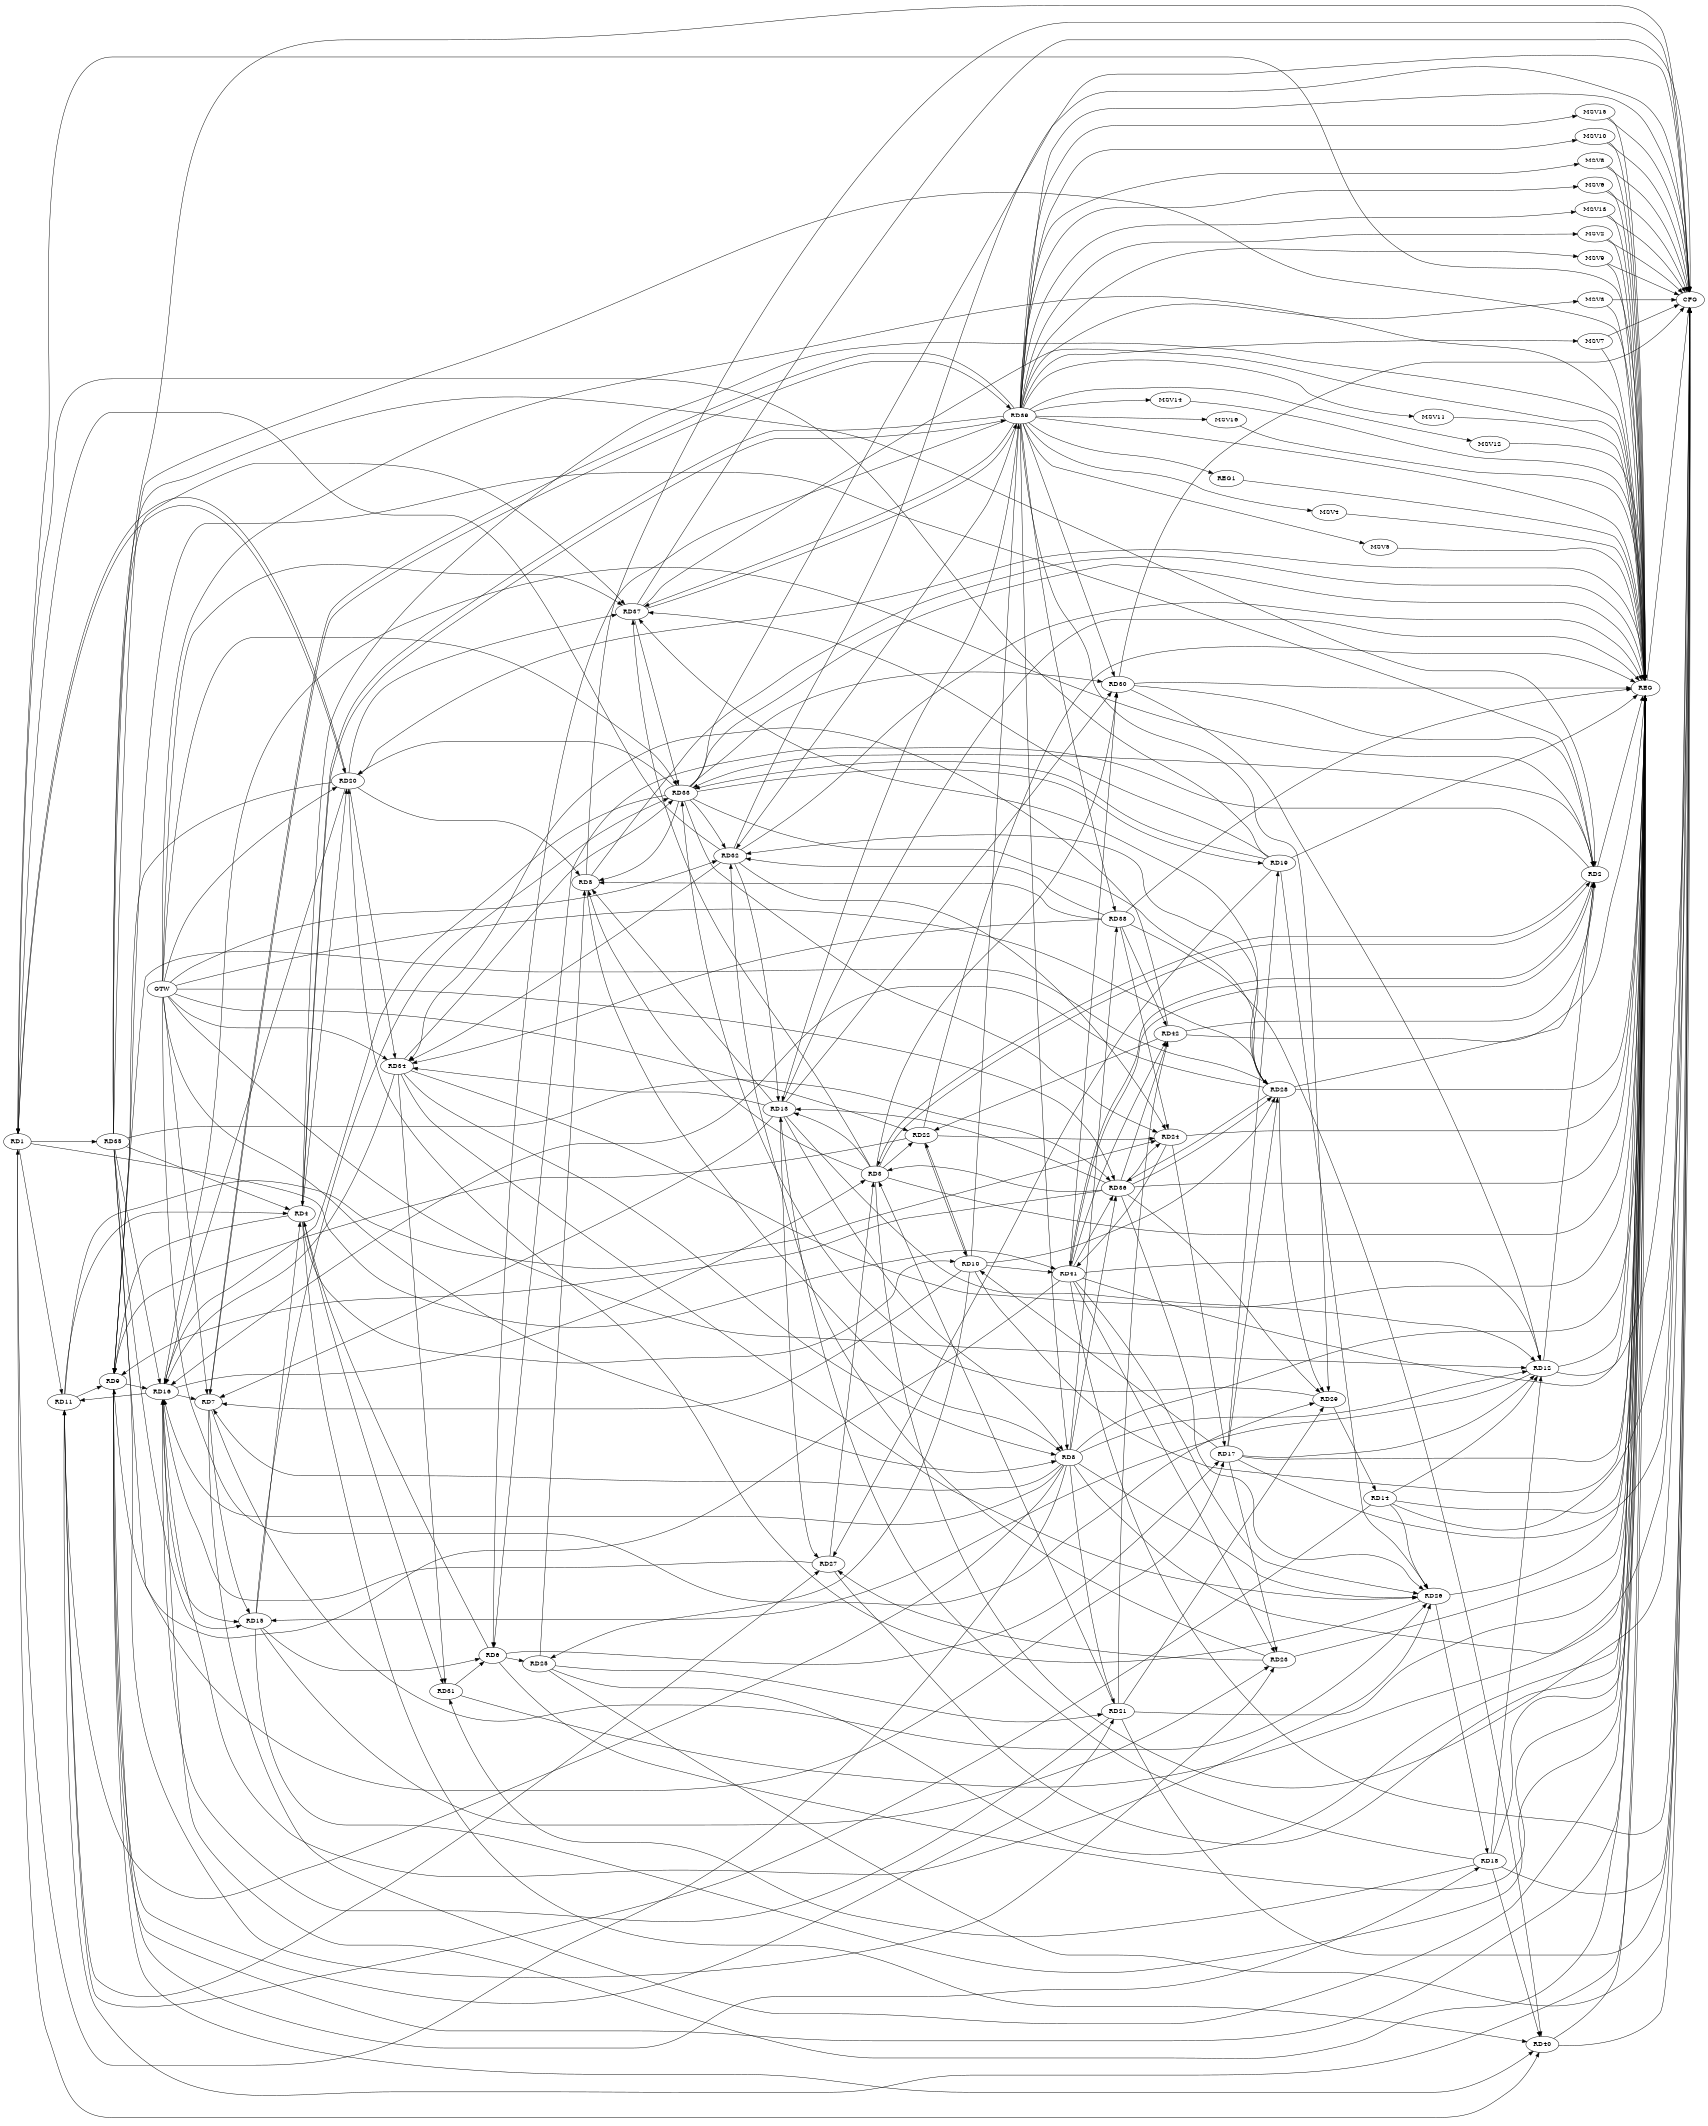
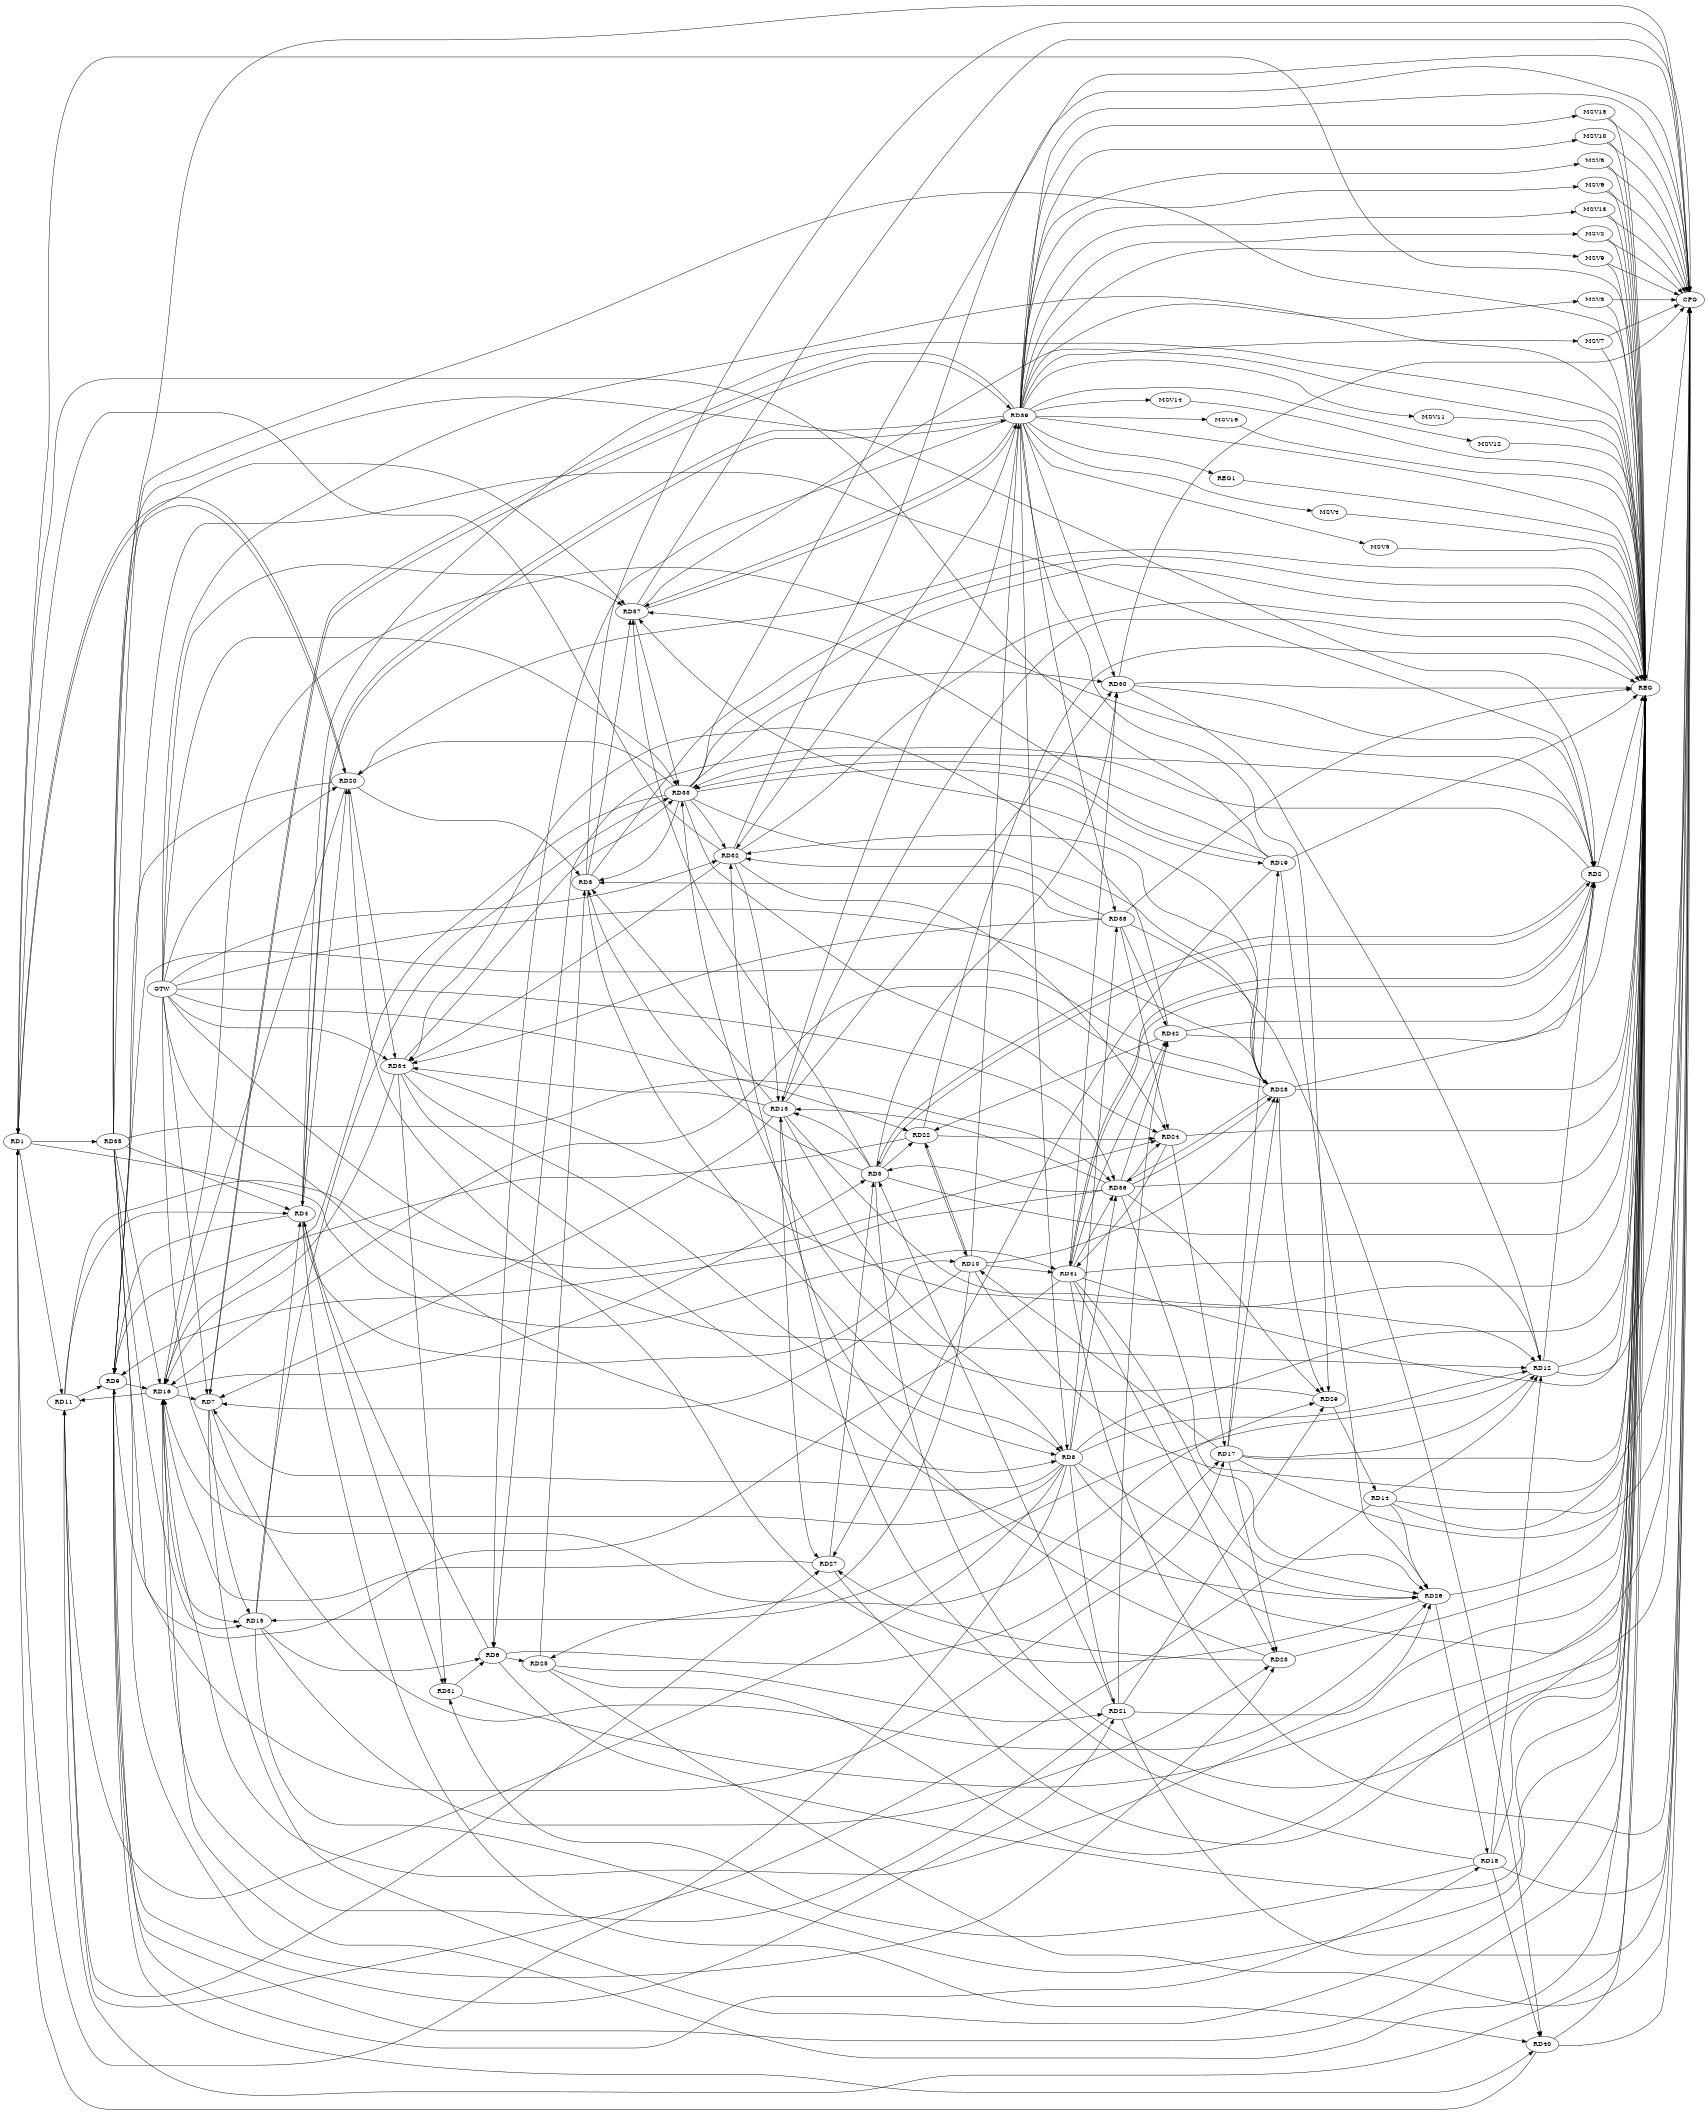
(450, 657) -> (611, 750)
(336, 2118) -> (340, 2109)
